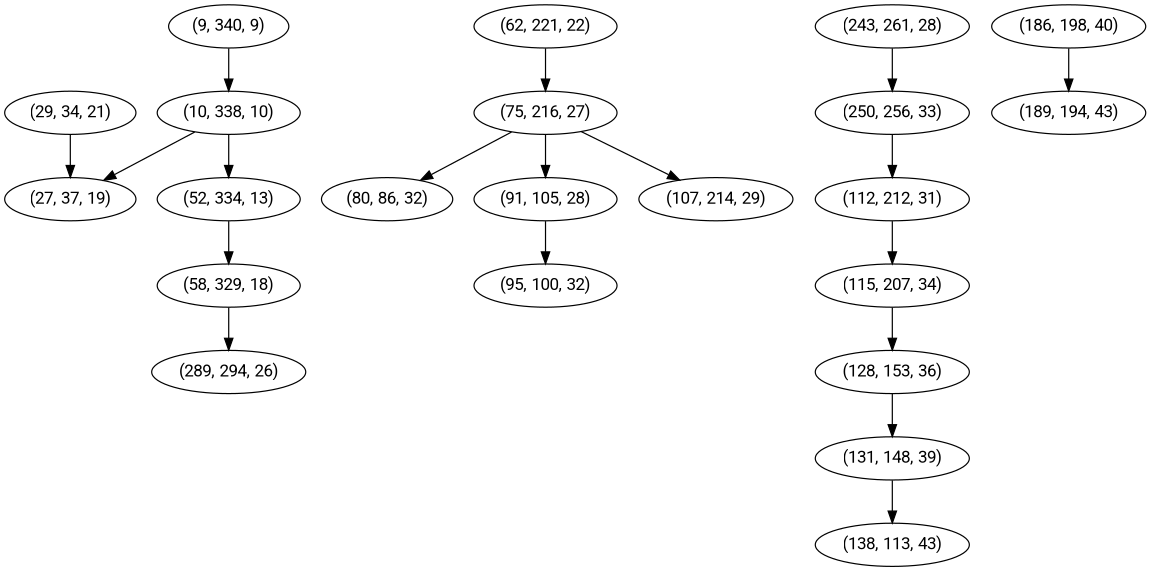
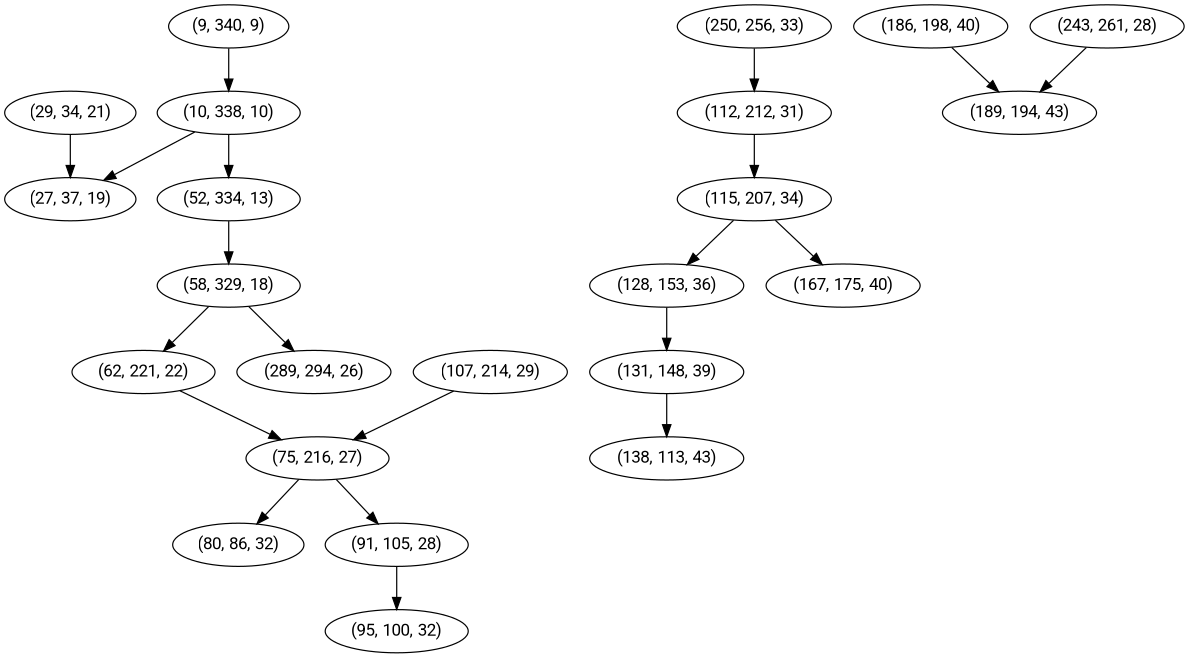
(892, 64) -> (1068, 65)
(625, 153) -> (409, 413)
none -> (843, 286)
none -> (190, 325)
